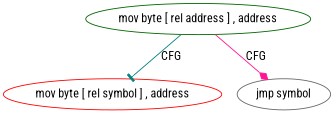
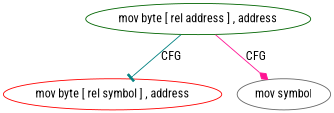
(284, 94) -> (284, 94)
